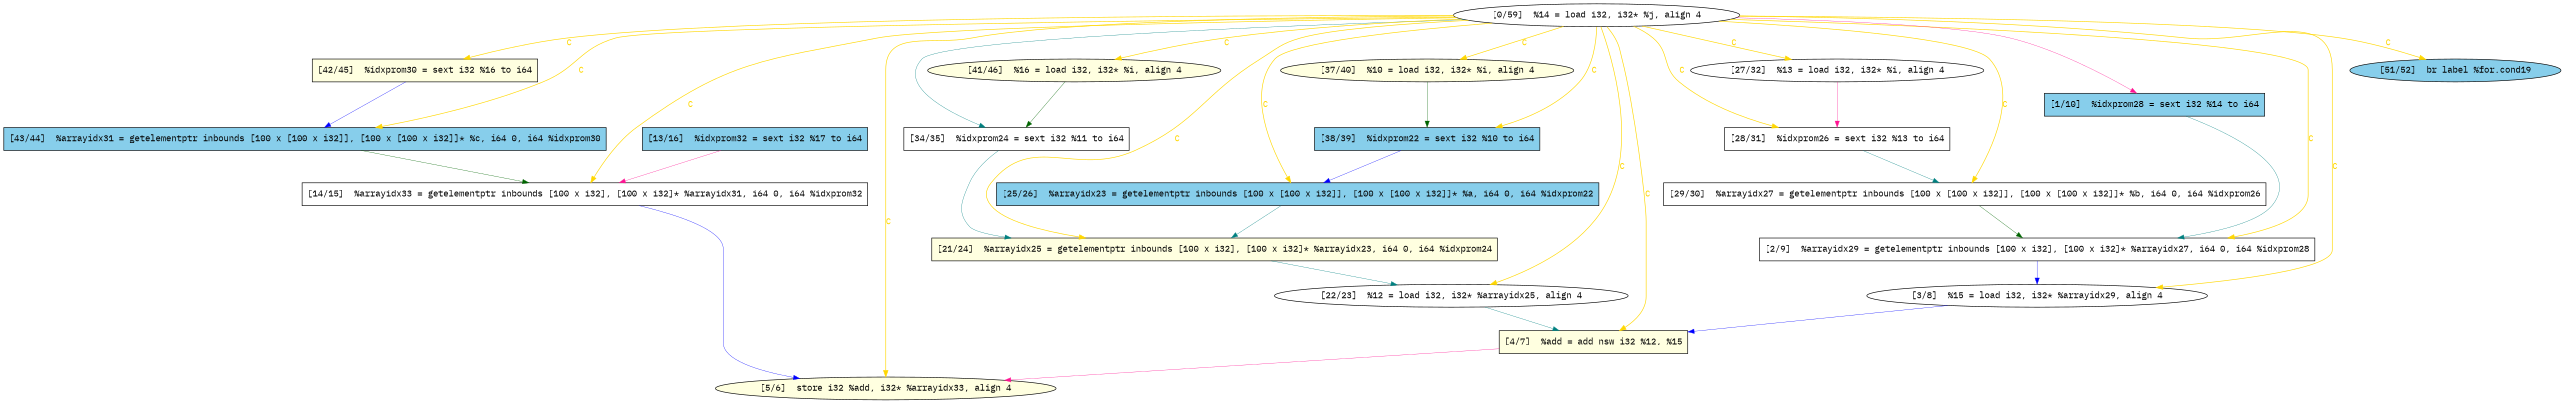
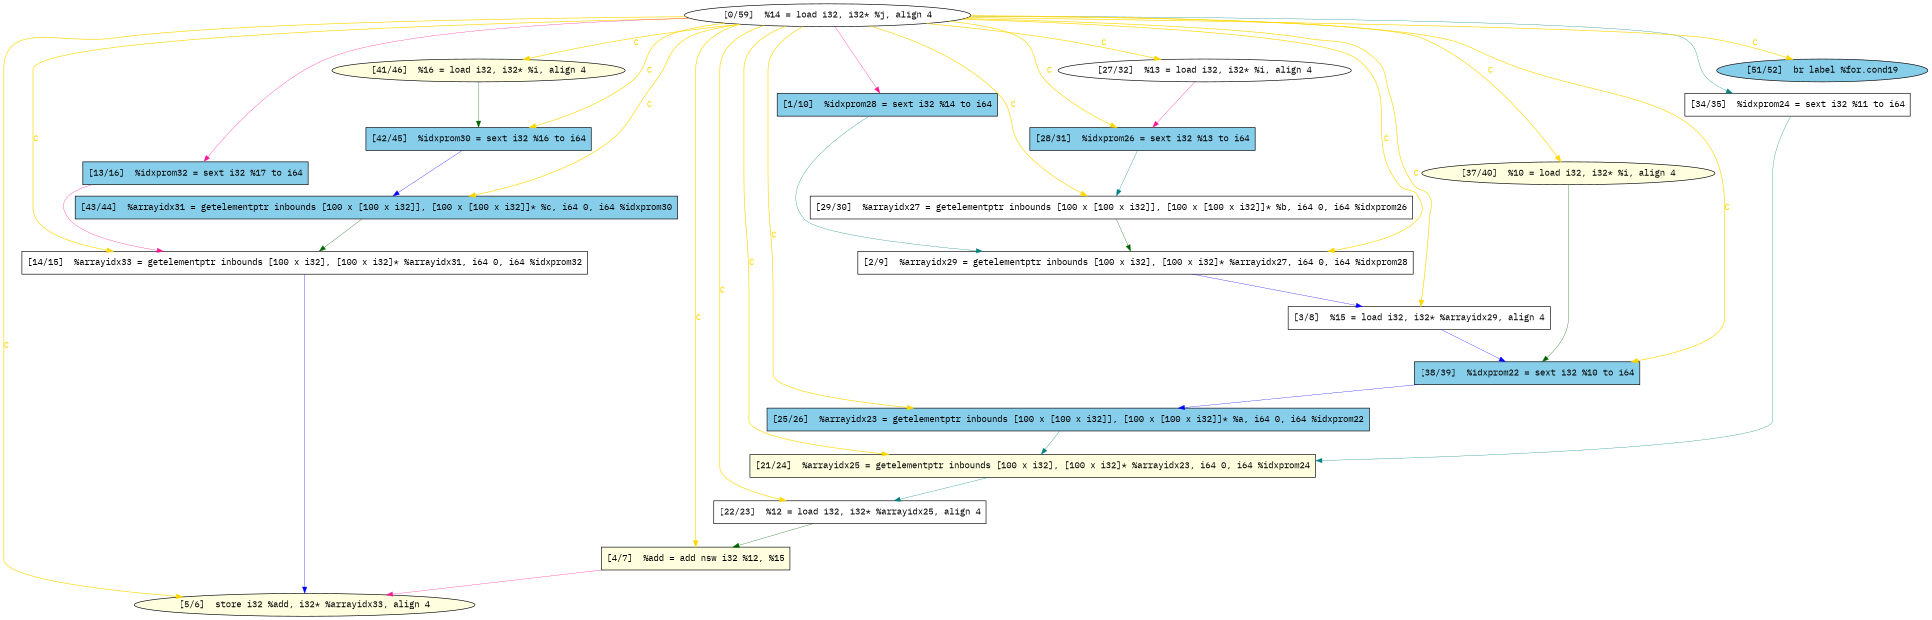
none -> (429, 36)
(425, 70) -> (479, 139)
(1048, 102) -> (479, 101)
(1837, 139) -> (1143, 139)
(1451, 296) -> (850, 512)
(2037, 296) -> (1419, 318)
(1519, 318) -> (776, 534)
(1821, 318) -> (1470, 344)
